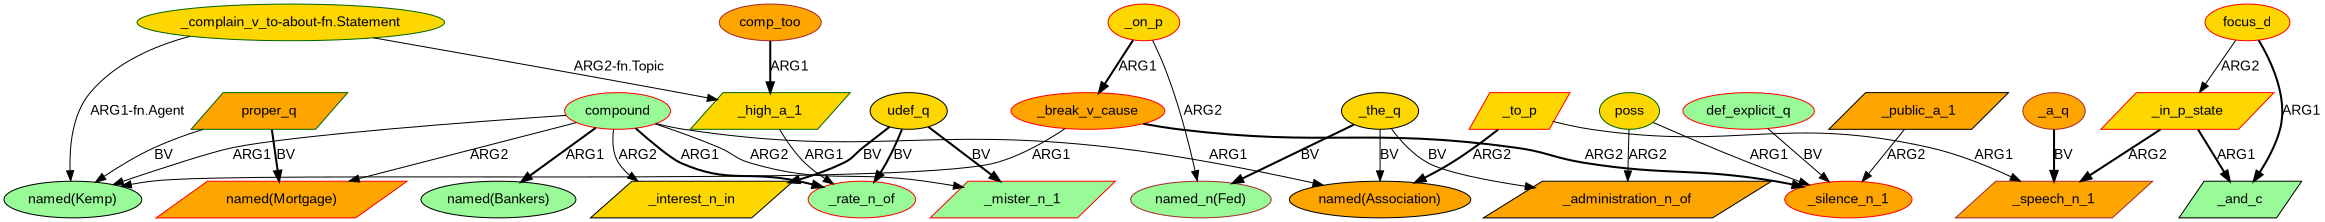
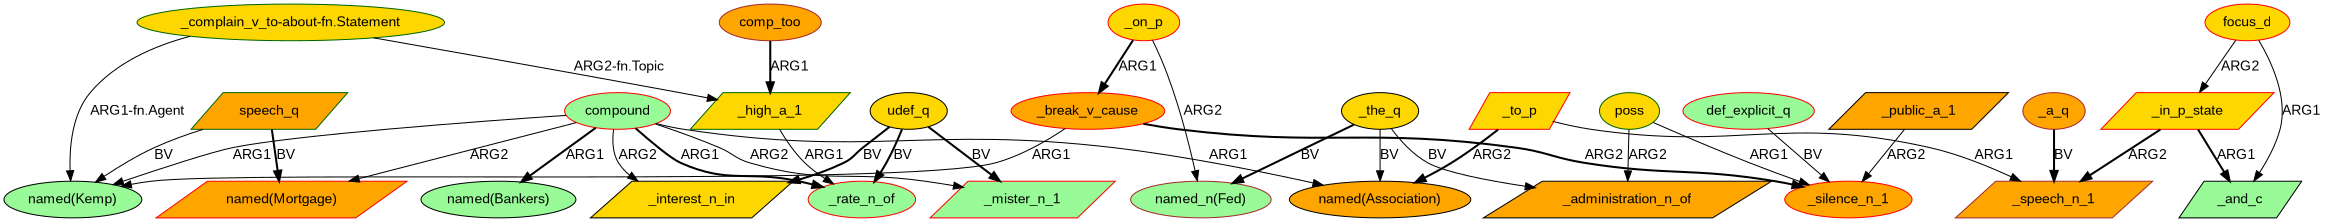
(2282, 107) -> (2282, 107)
(269, 111) -> (269, 111)
